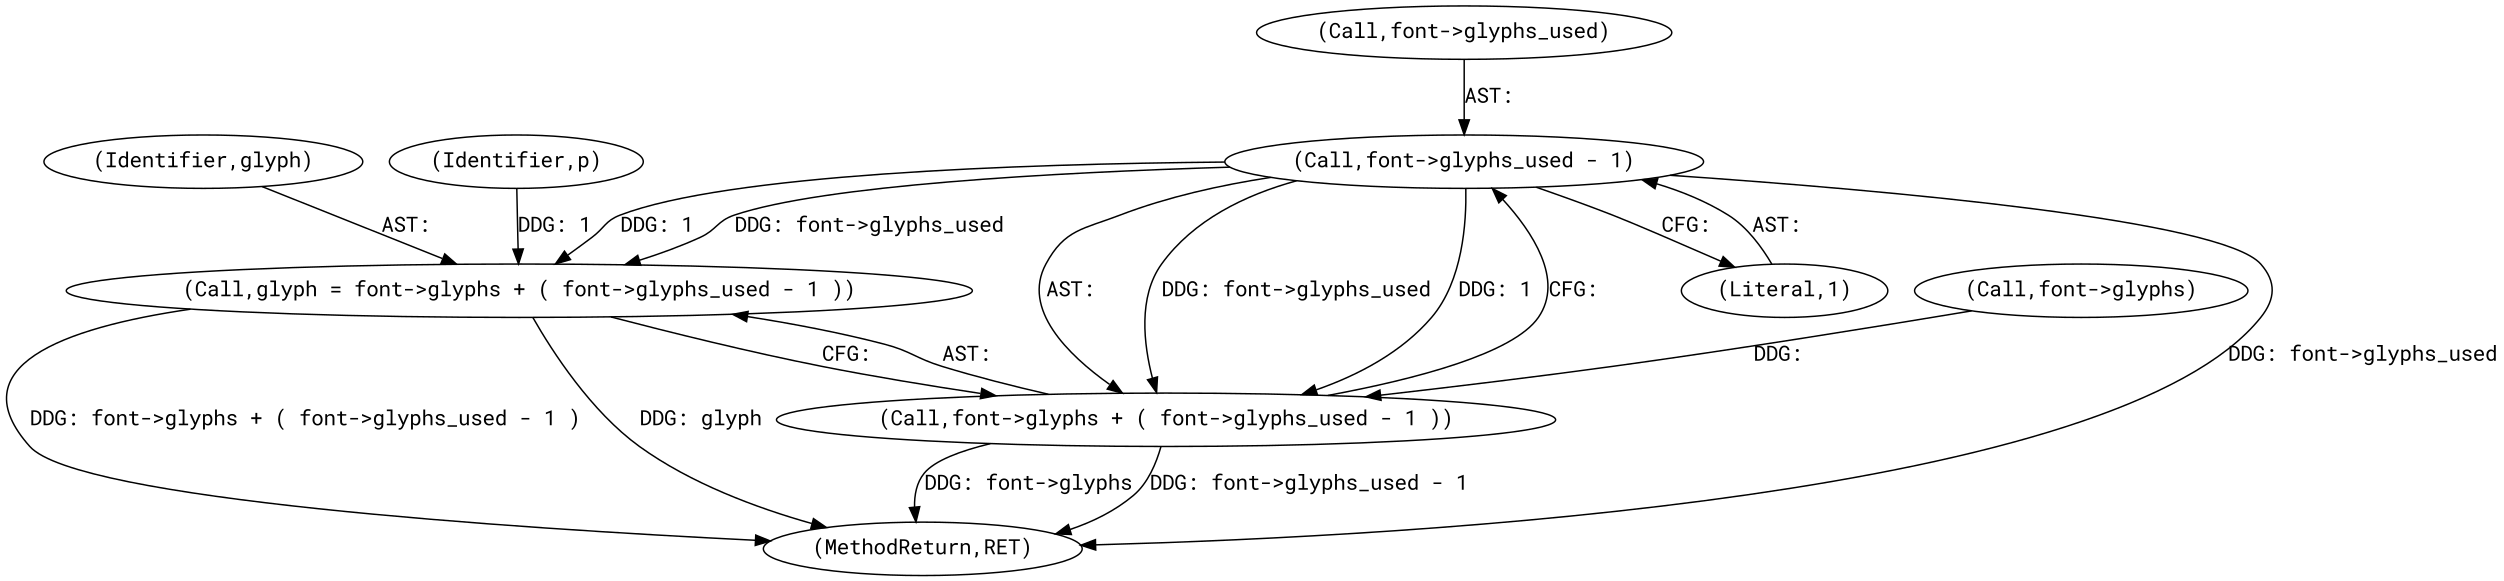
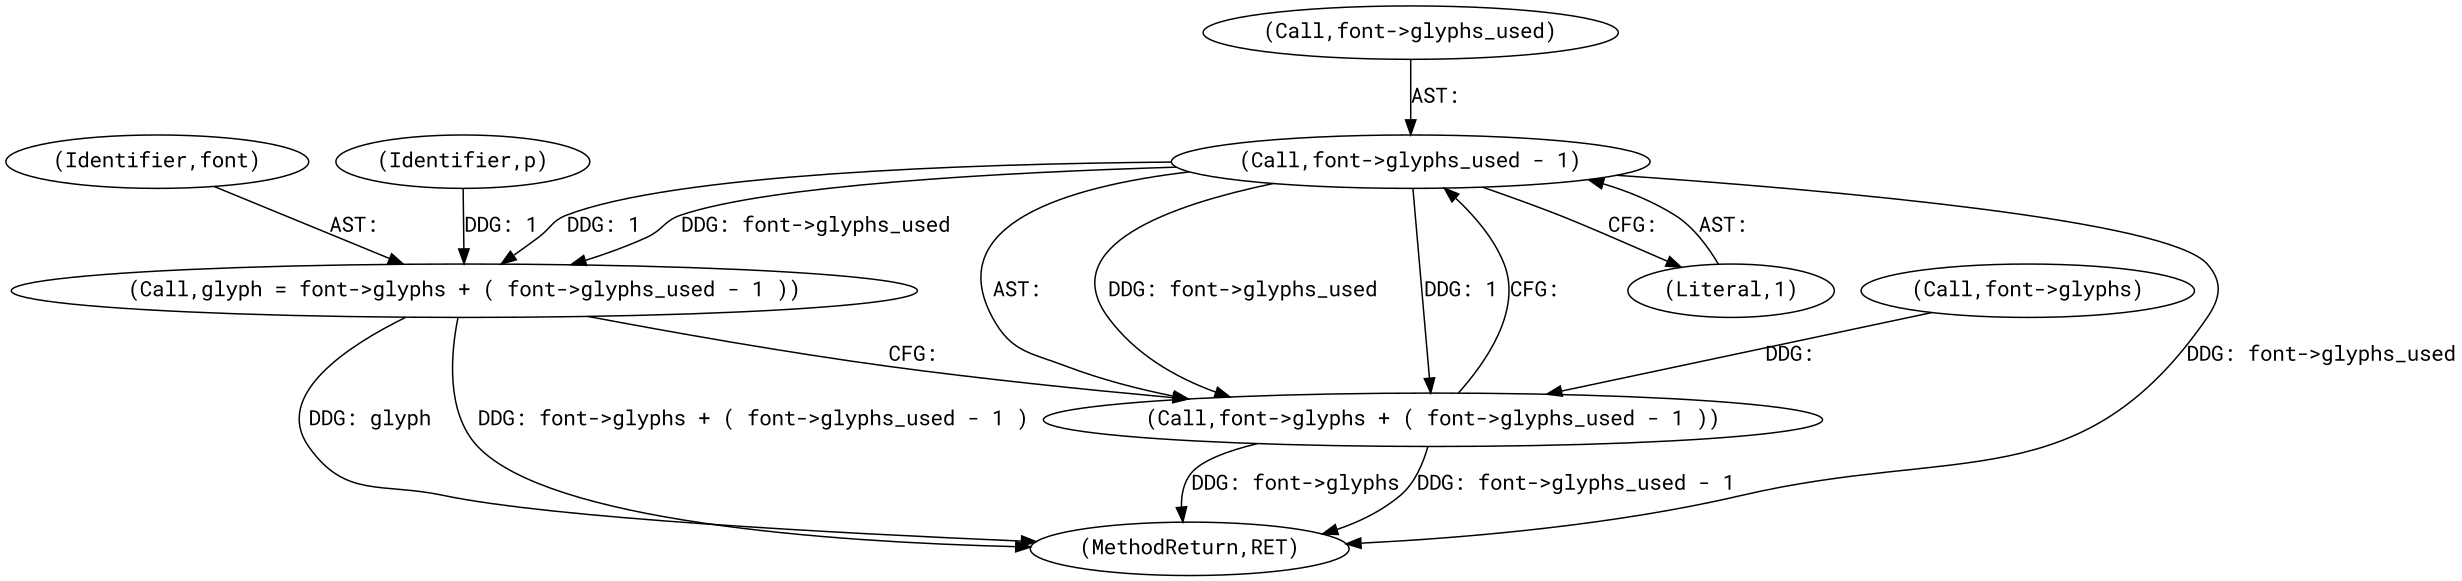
(203, 162) -> (157, 162)
(900, 349) -> none
